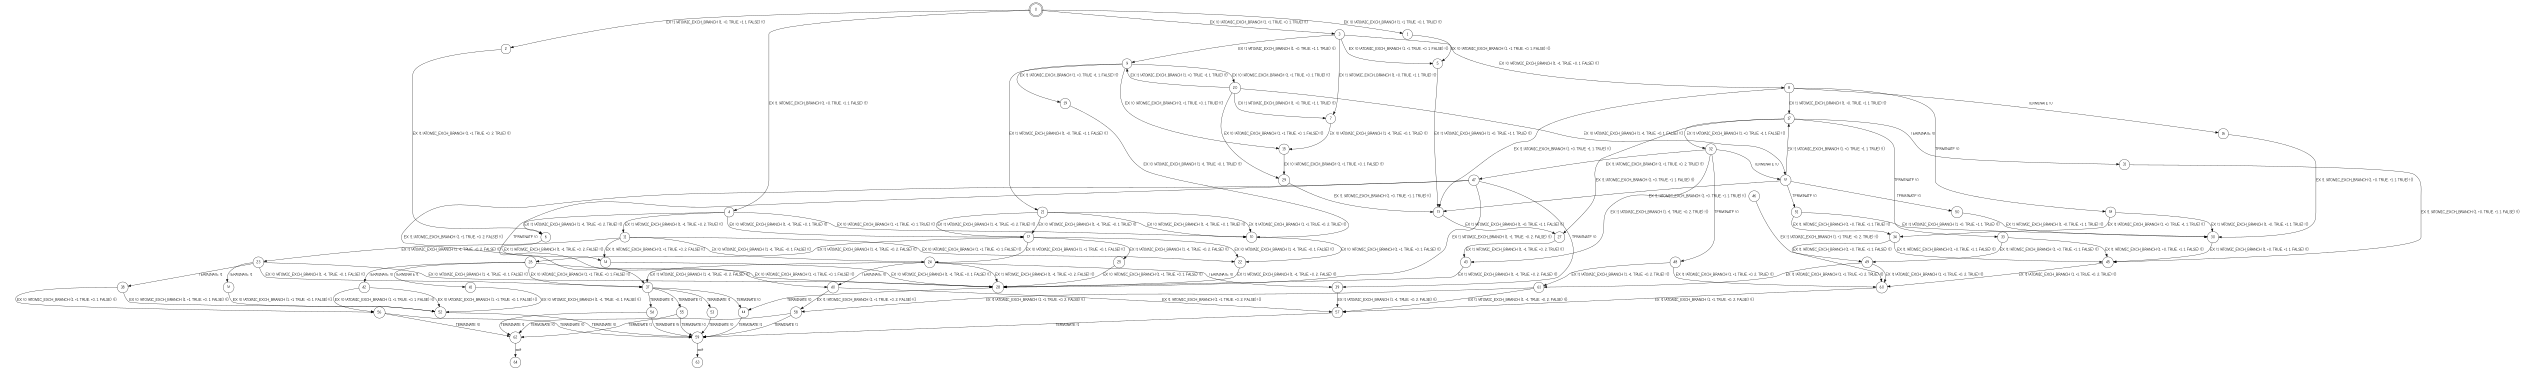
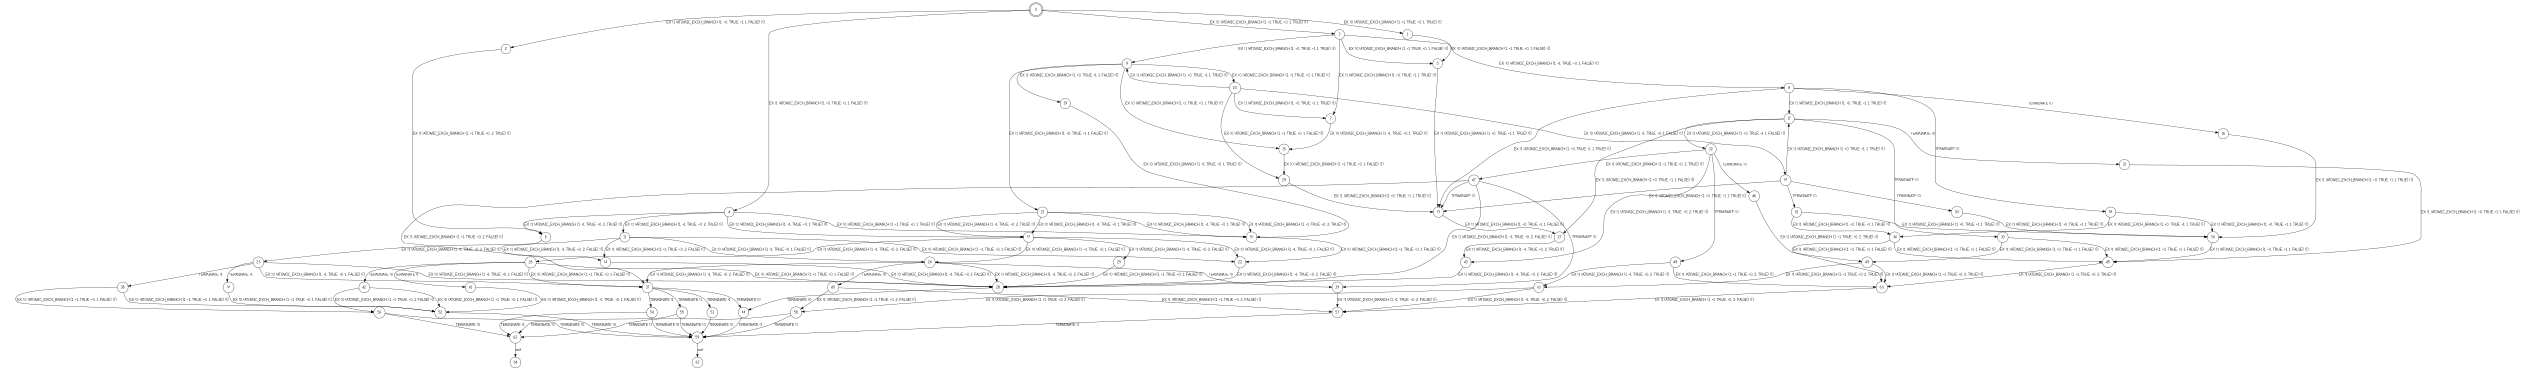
(1749, 161) -> (1728, 175)
(810, 203) -> (1452, 190)
